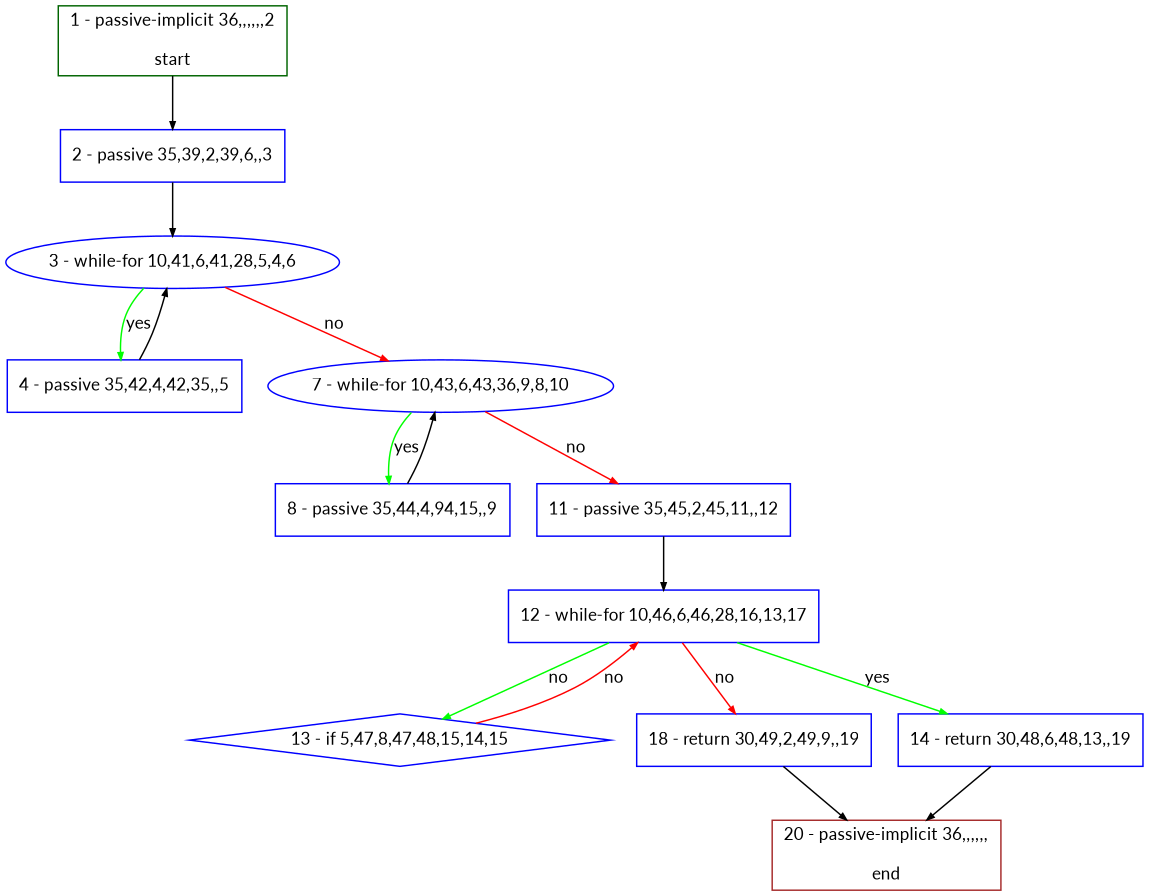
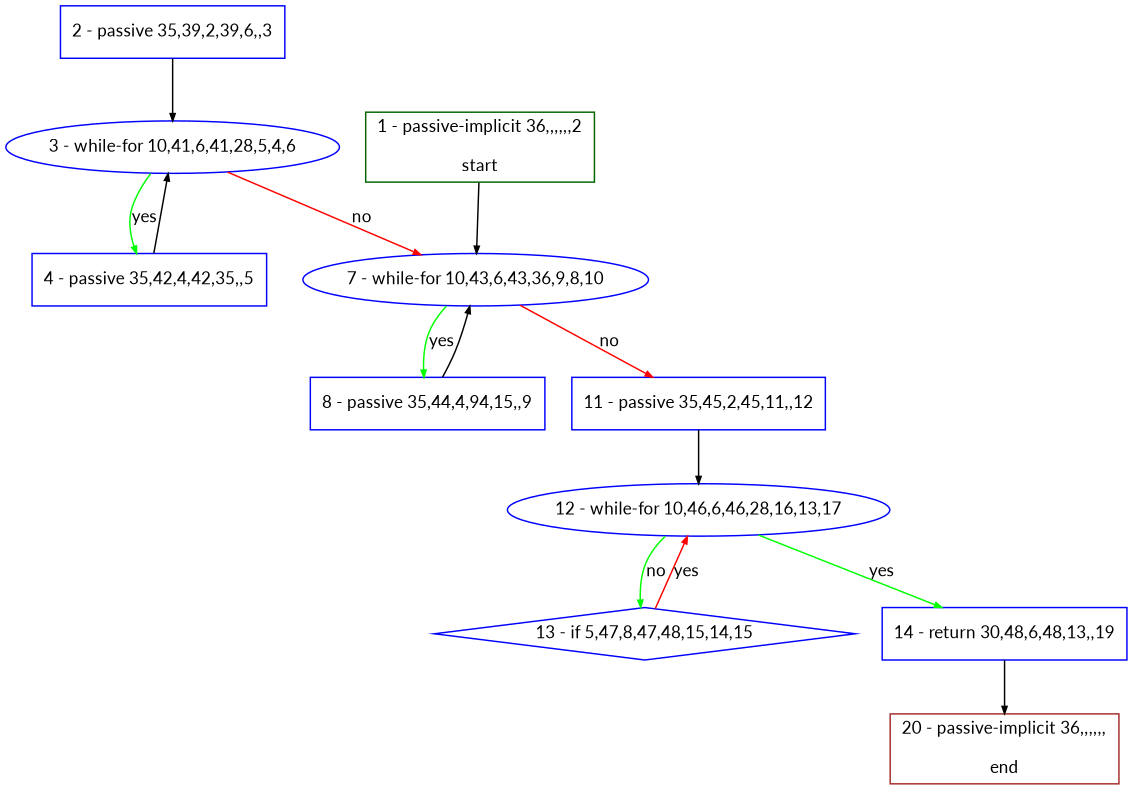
(173, 99) -> (478, 214)
(664, 616) -> (699, 510)
(614, 678) -> (687, 572)
(754, 740) -> none
